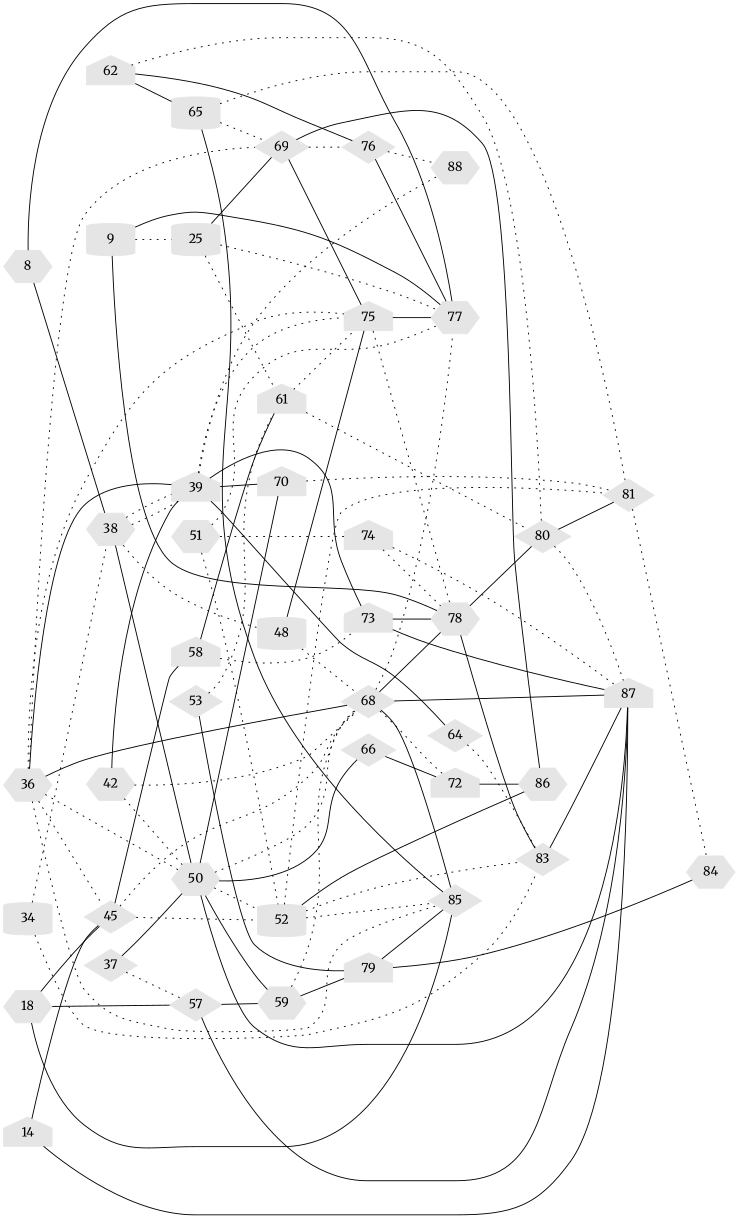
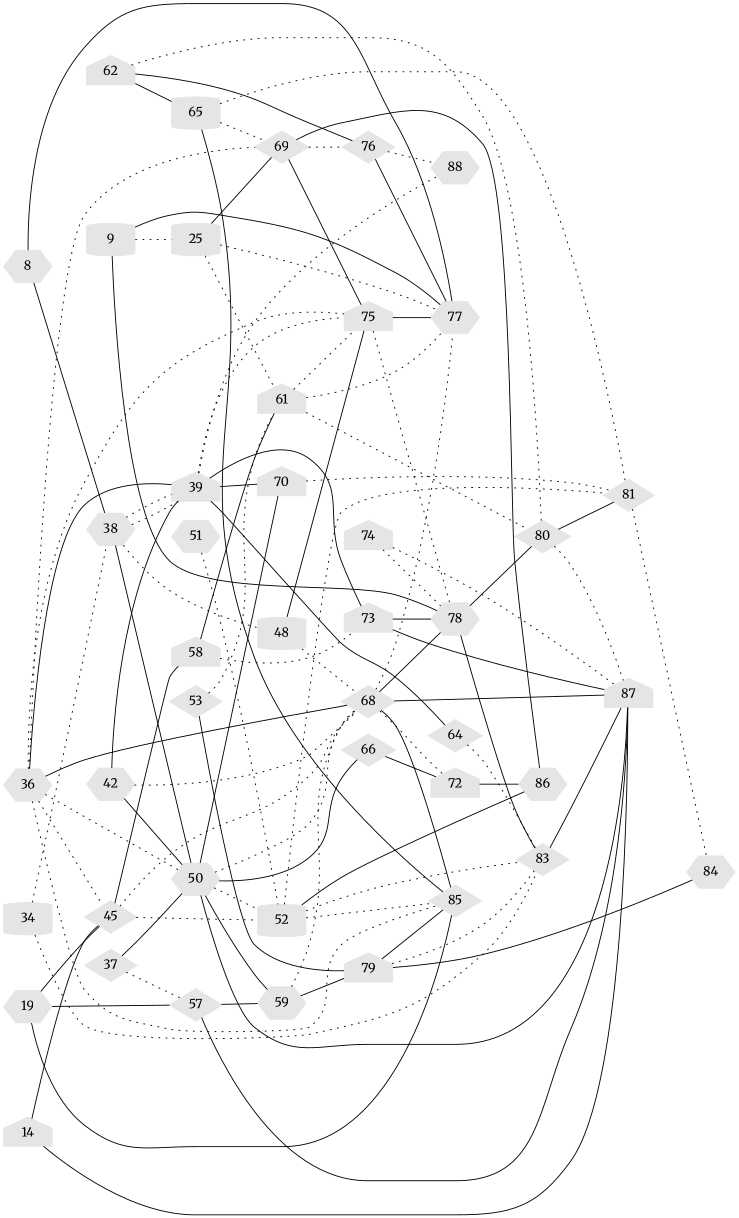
(274, 361) -> (381, 378)
(282, 537) -> none
(153, 832) -> (153, 832)
none -> (473, 931)
(28, 1007) -> (28, 1007)
